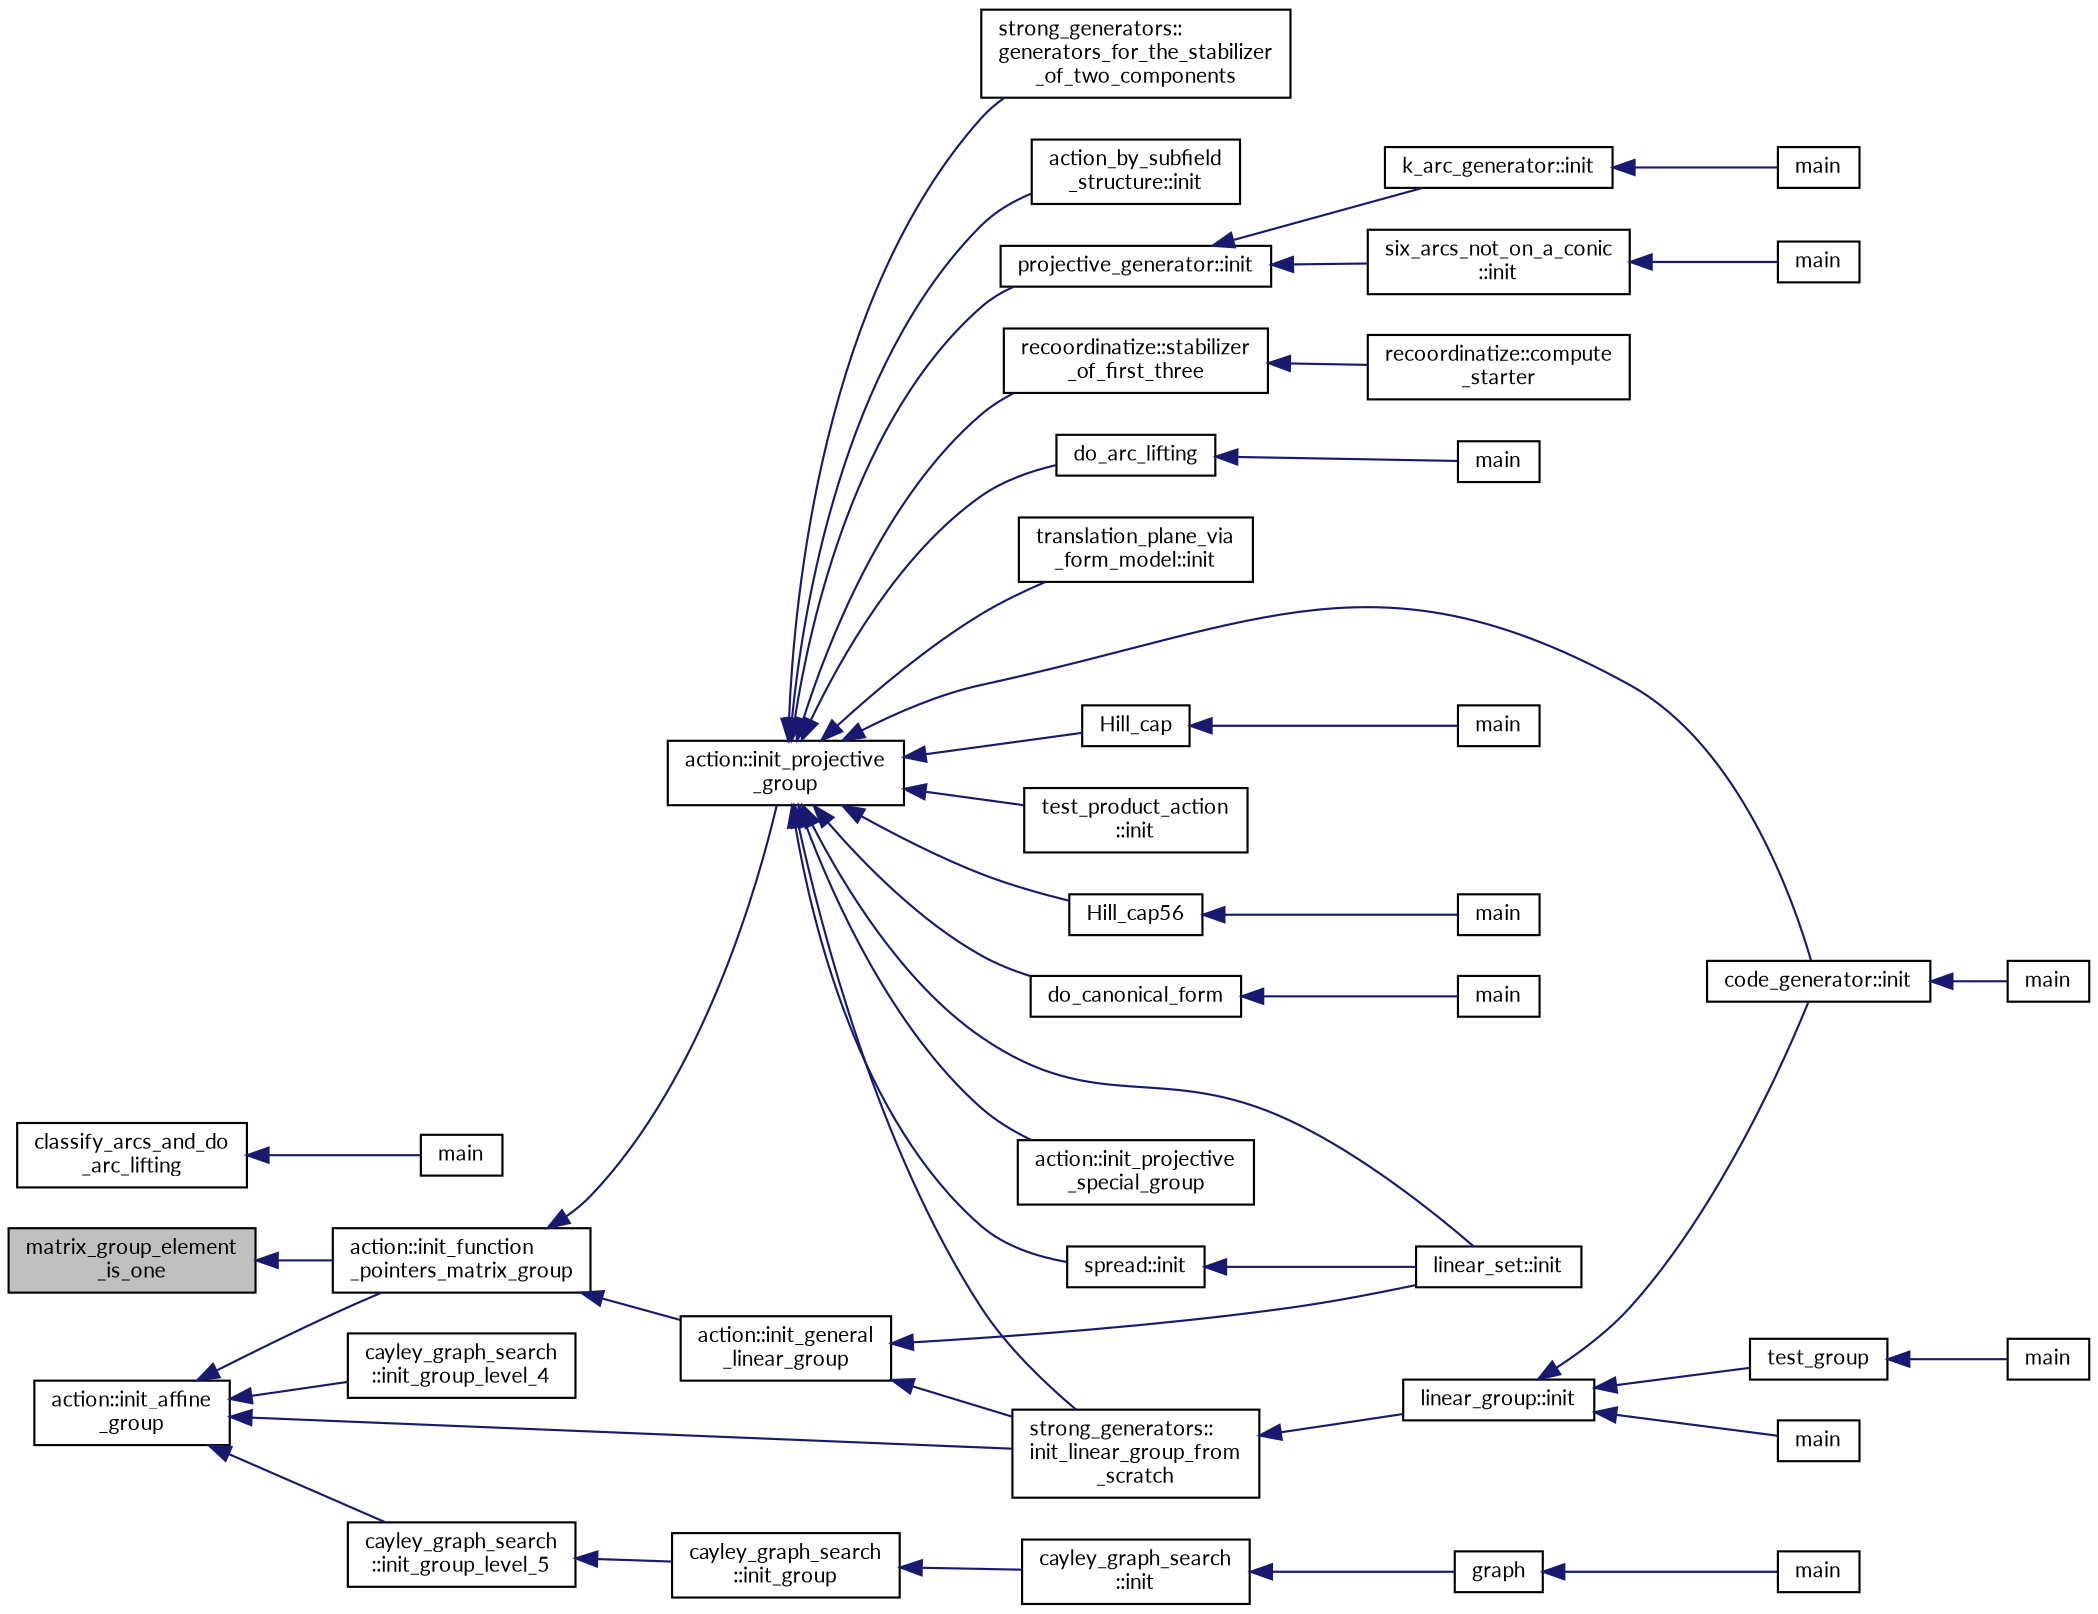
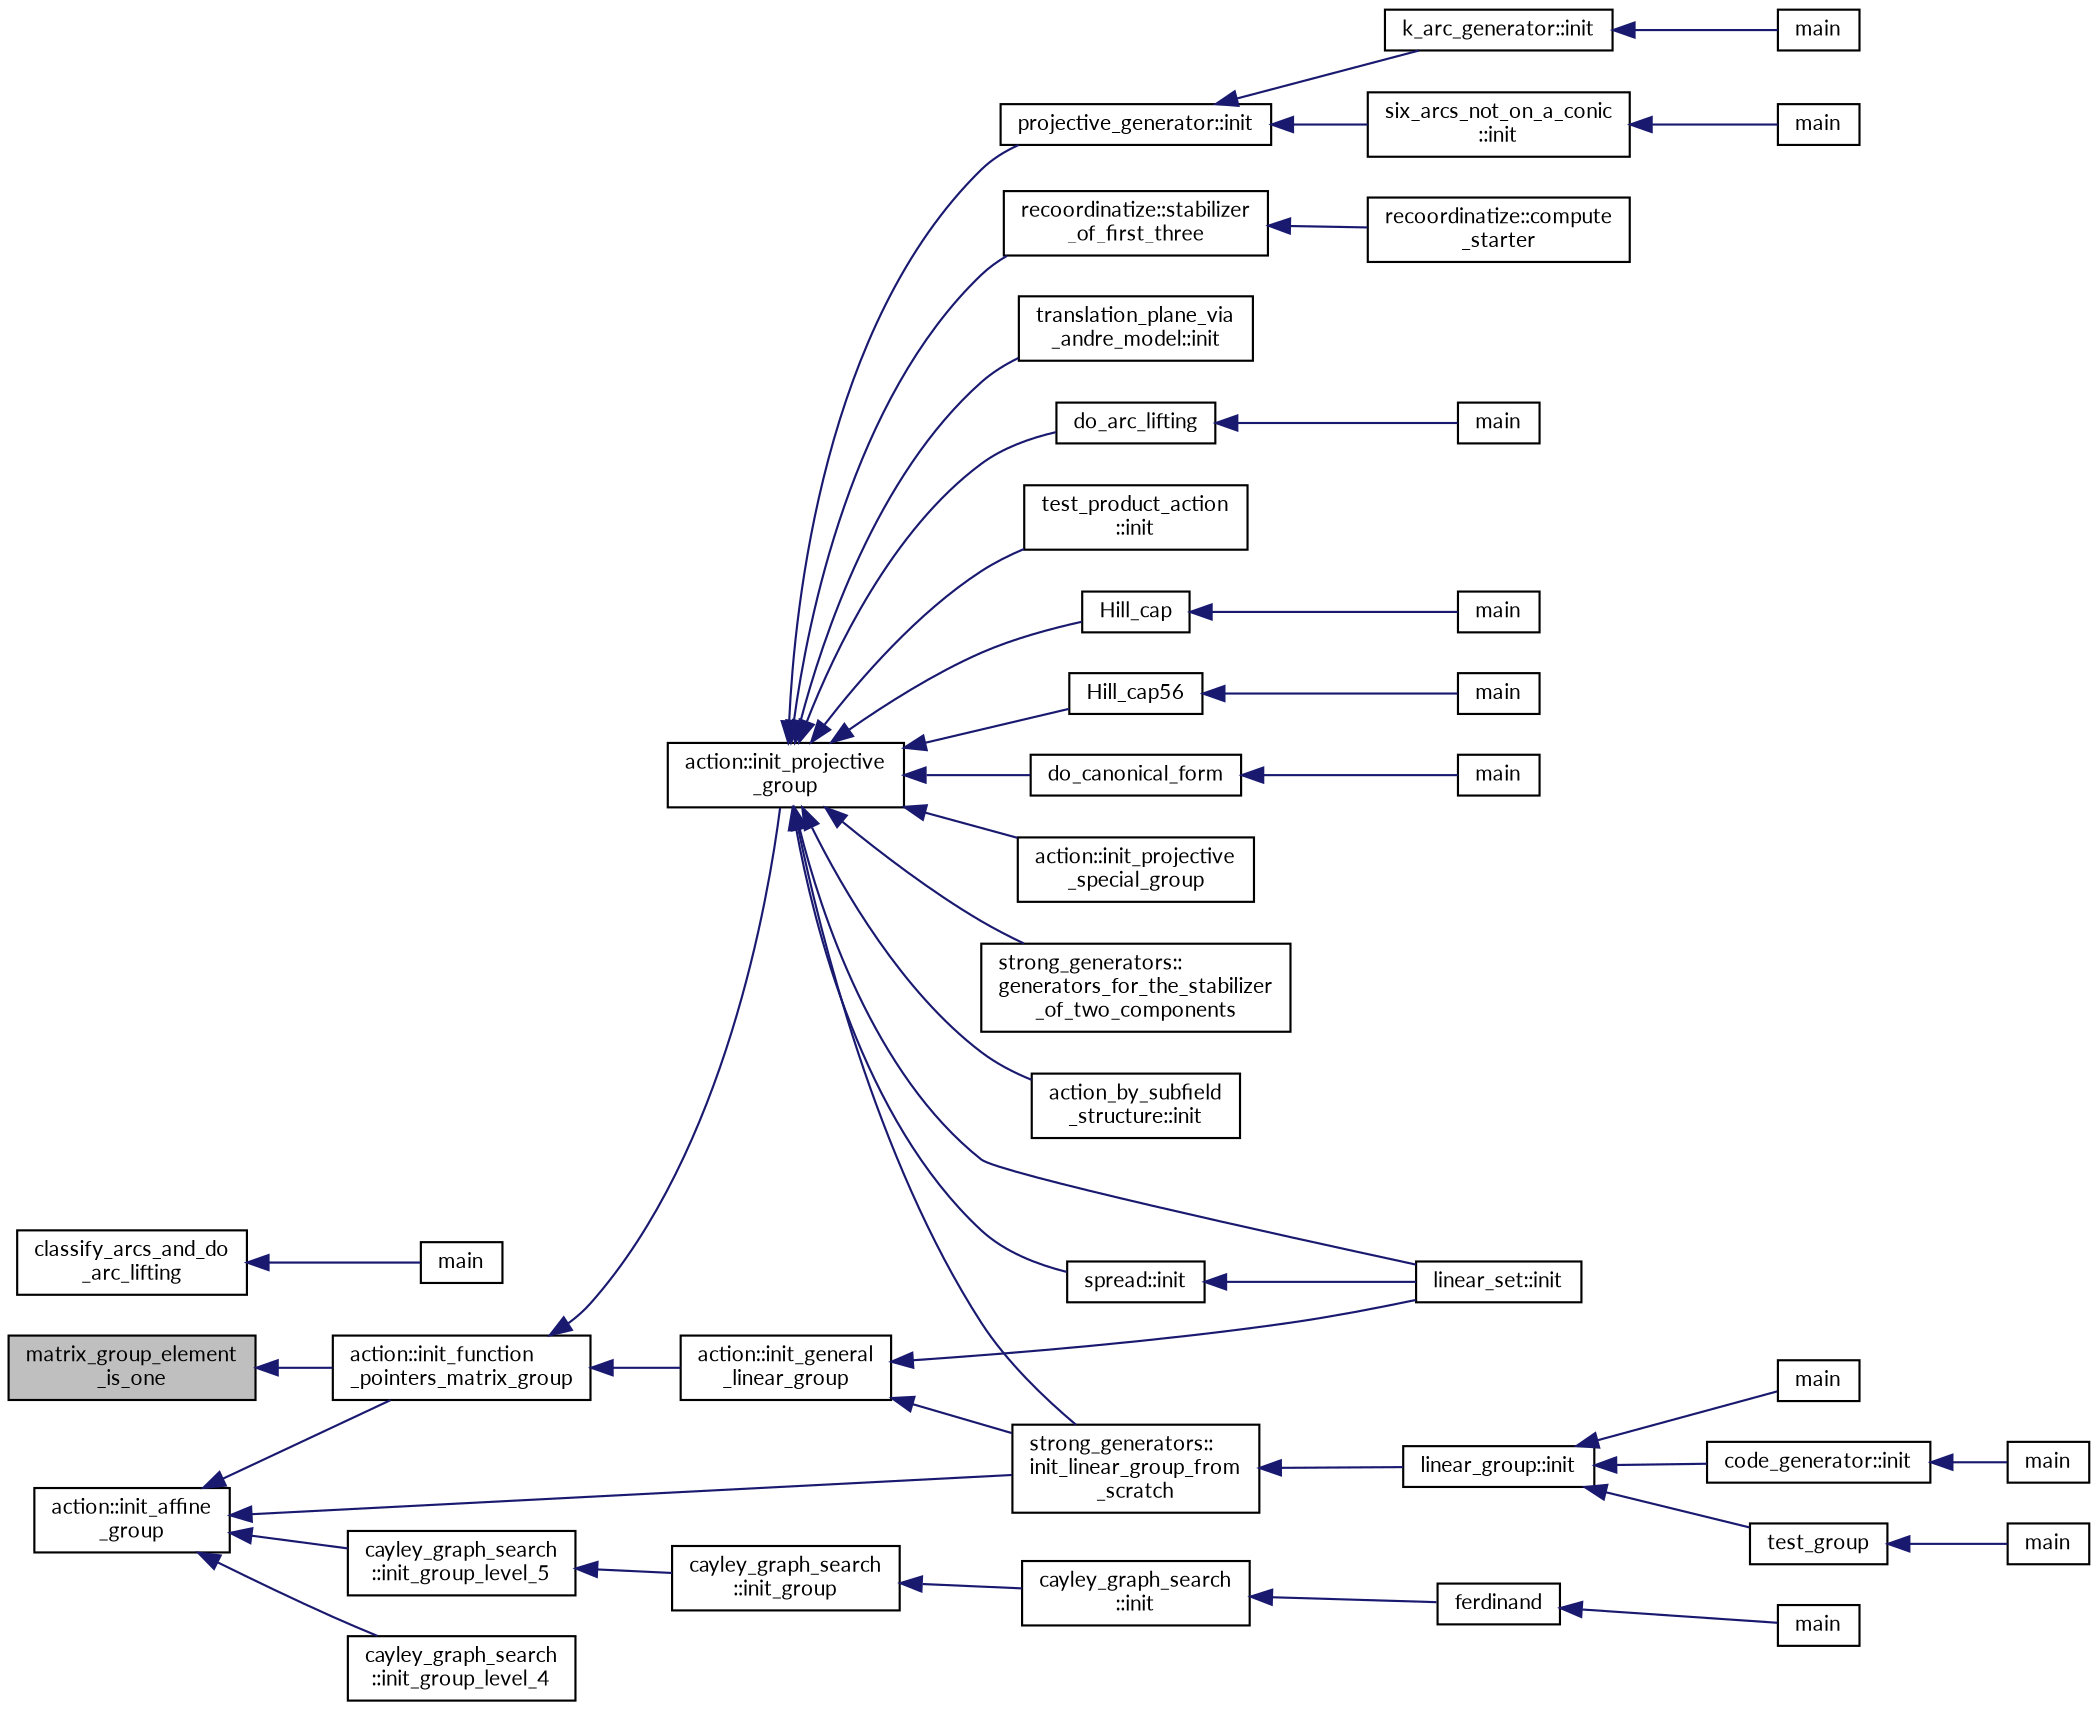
(1136, 550) -> (1136, 329)
(1413, 611) -> none
(1499, 1572) -> (1499, 1604)
